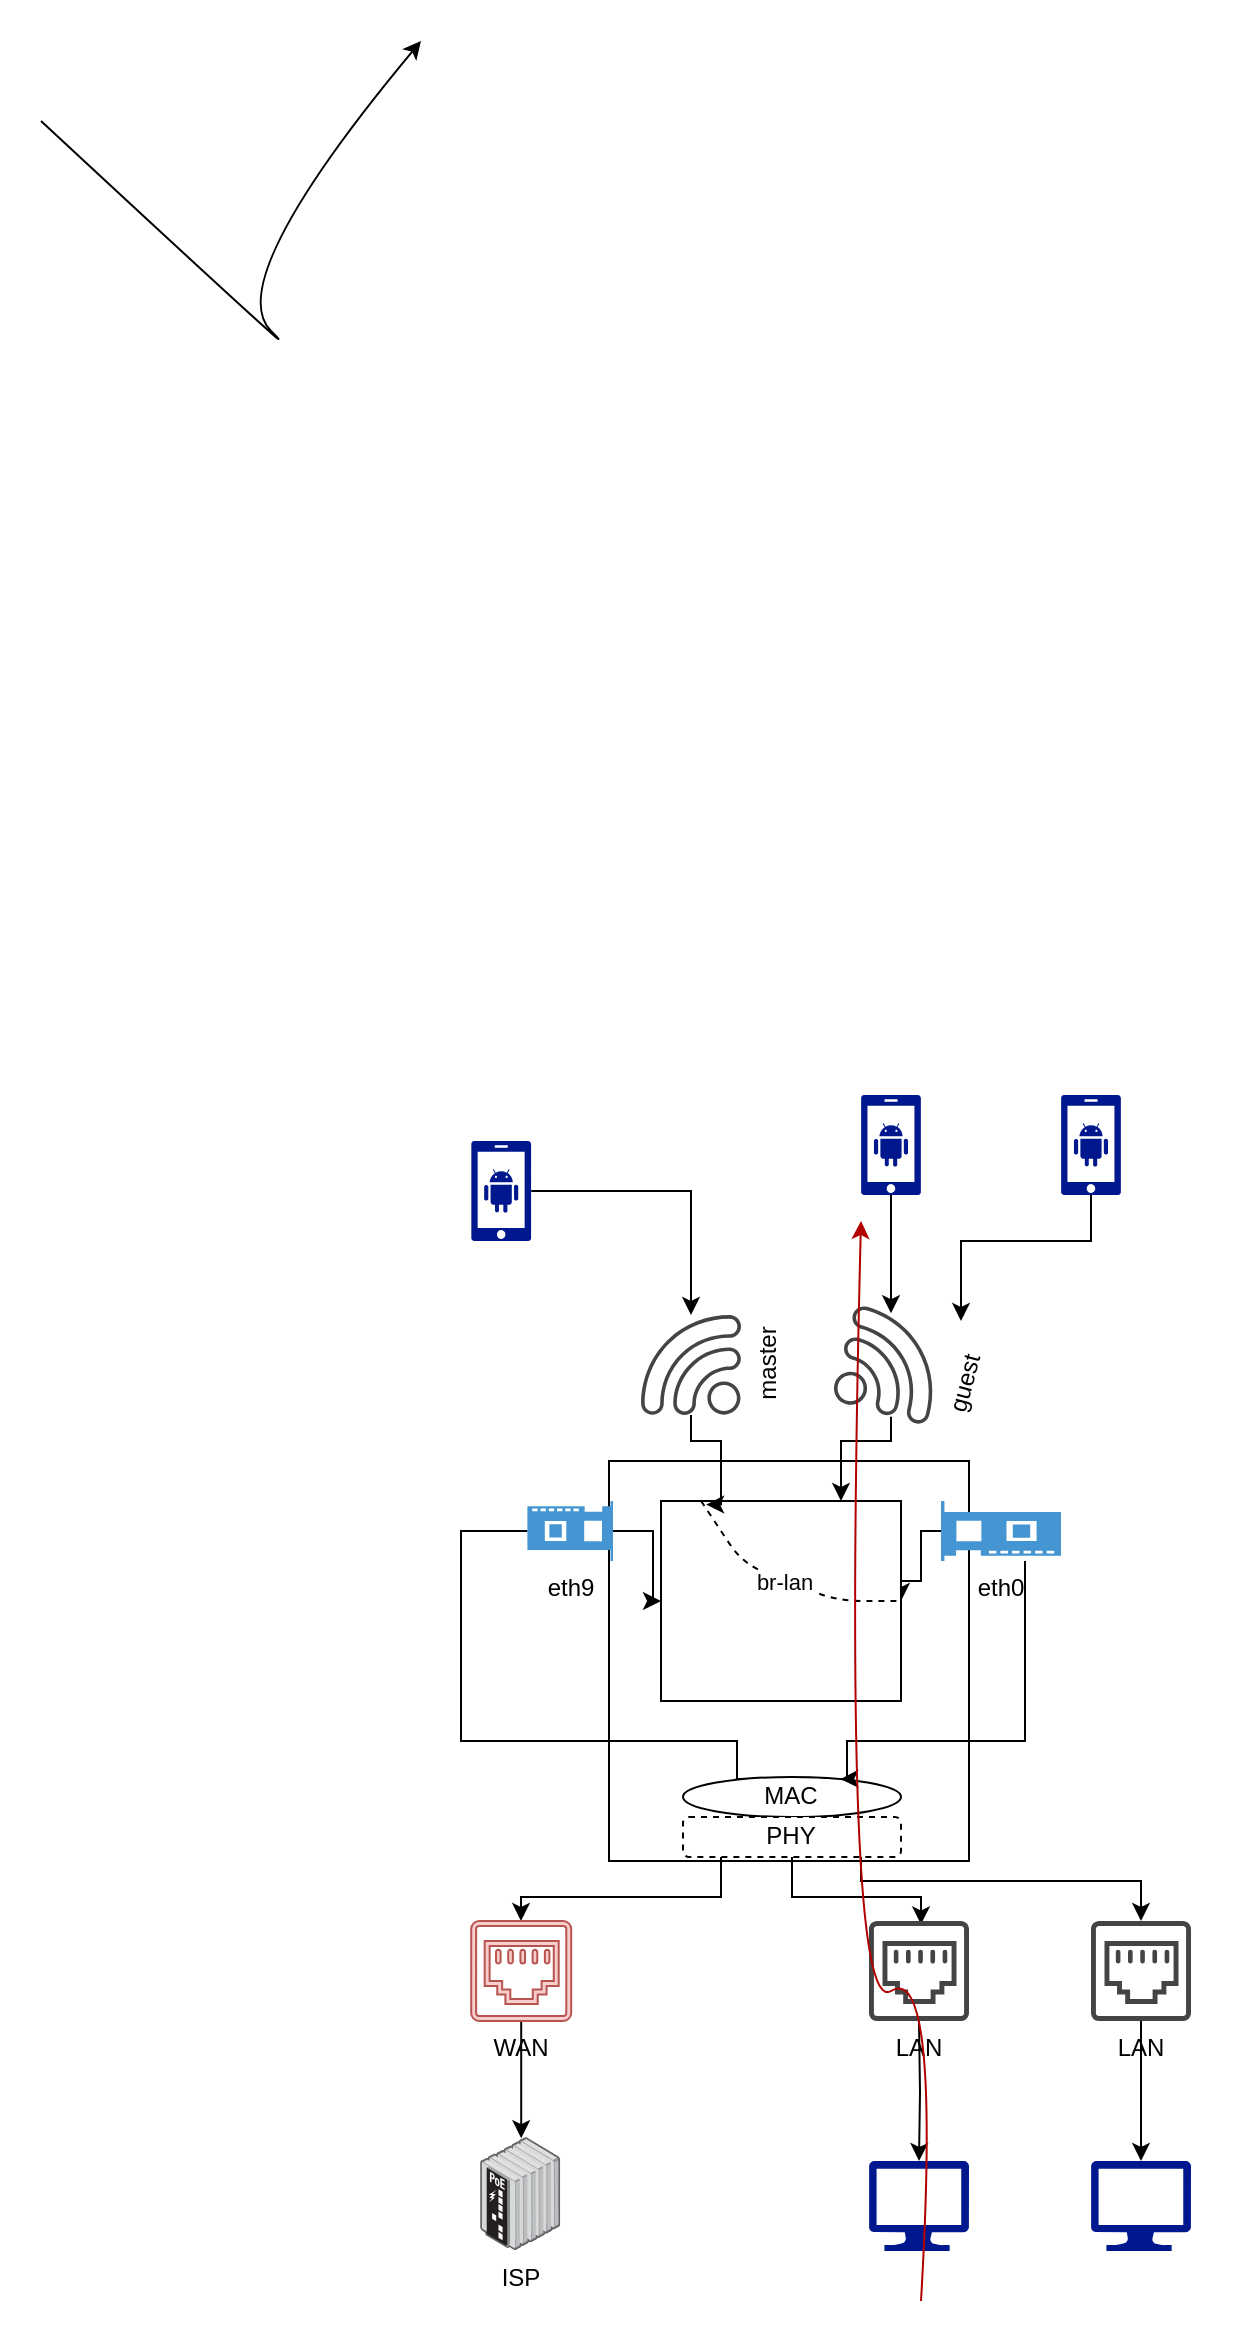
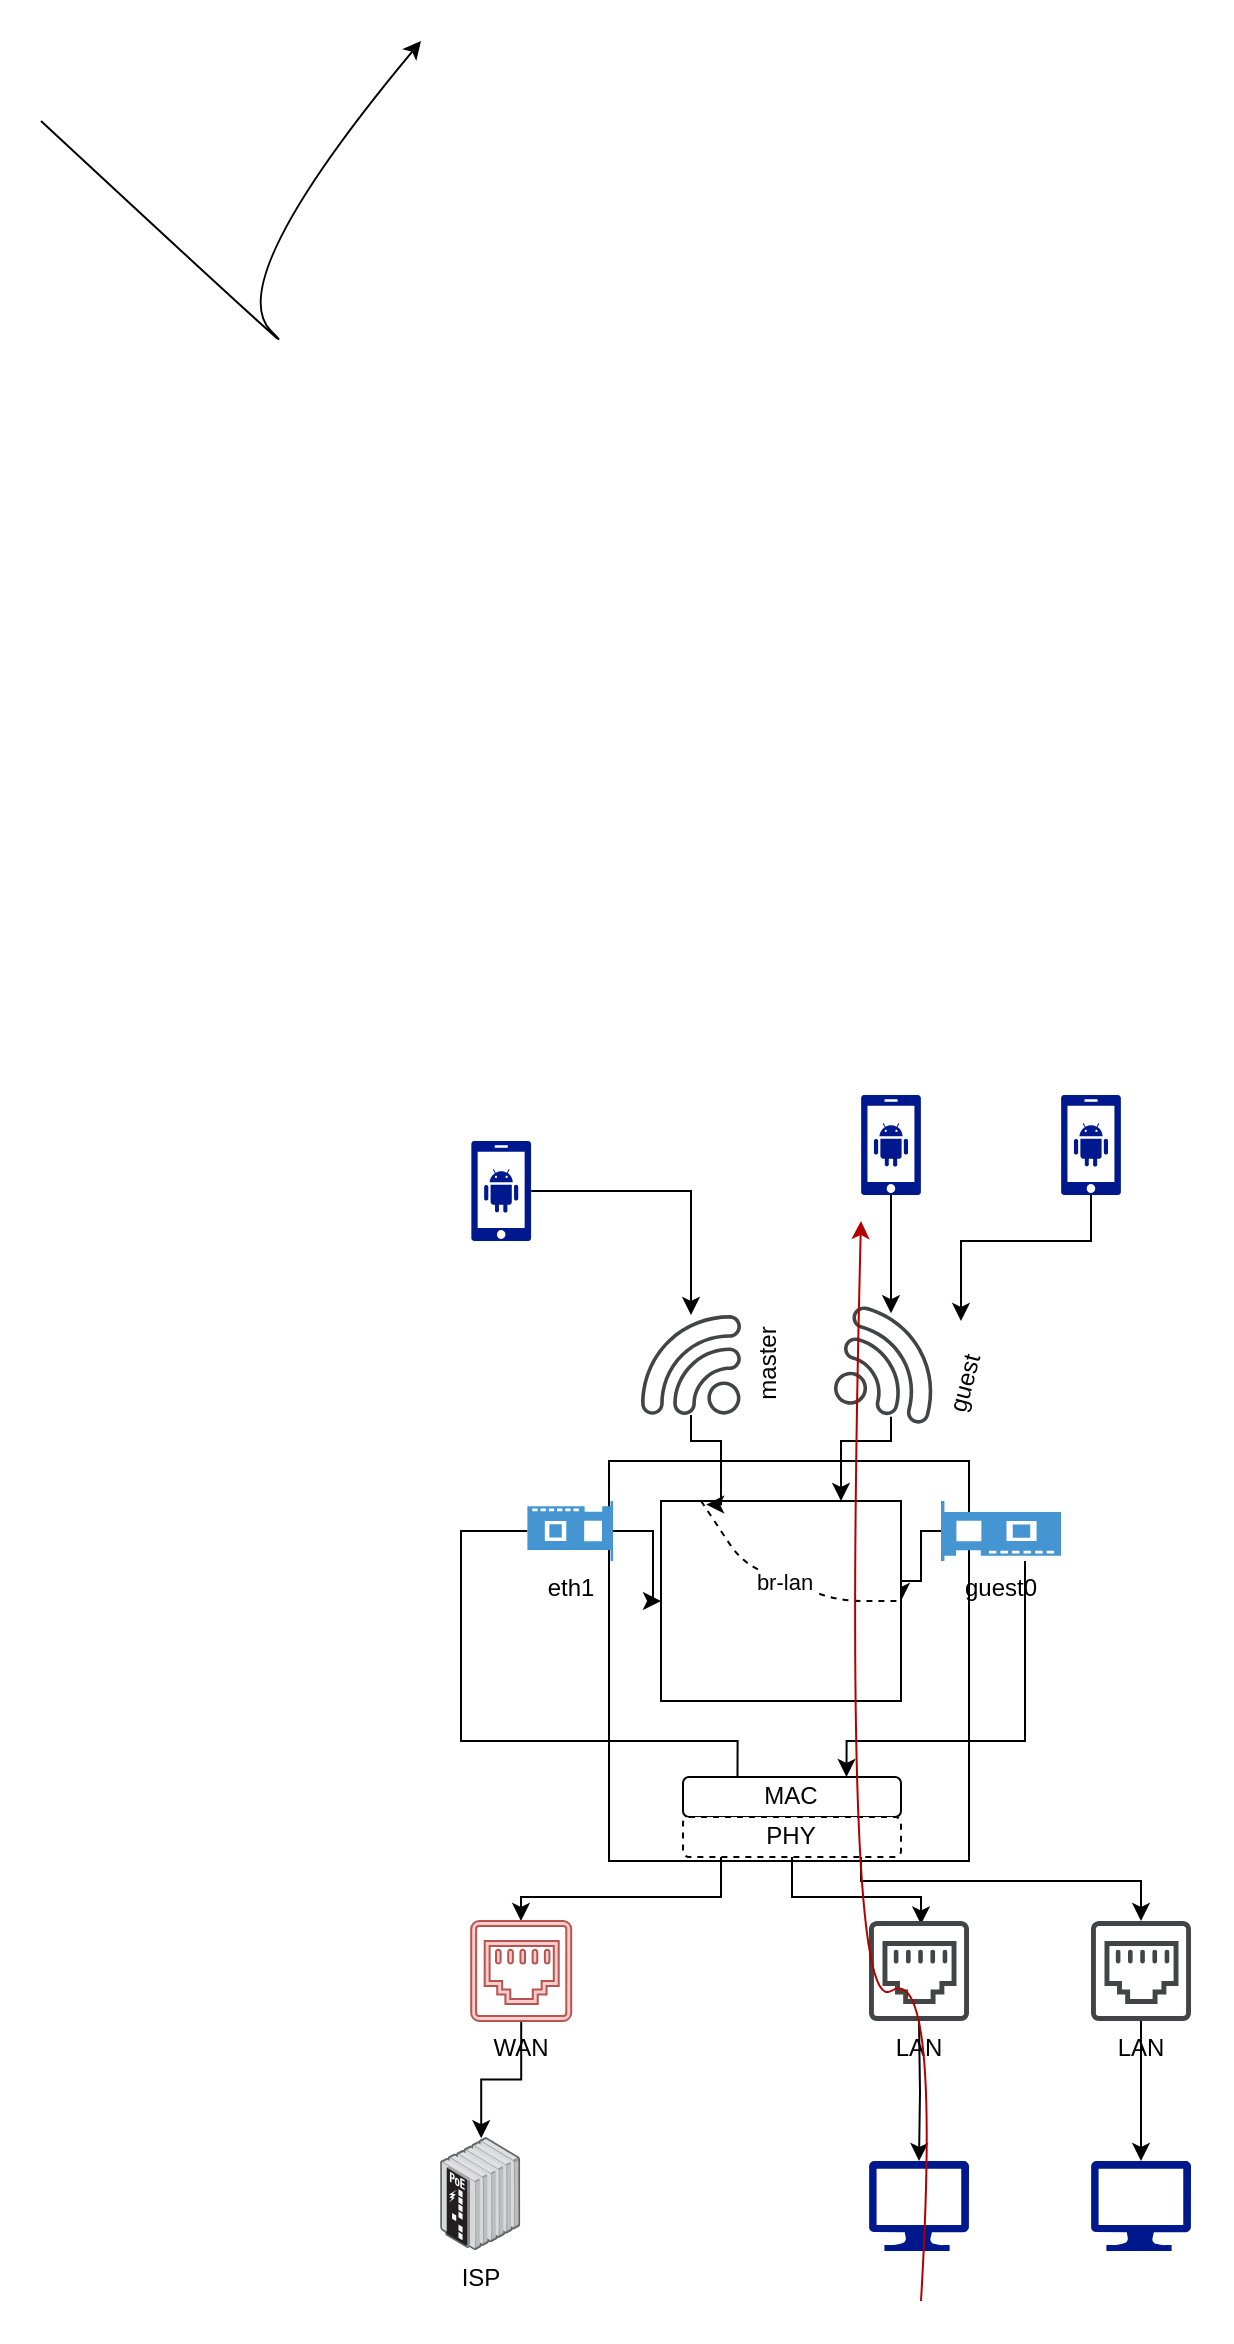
(572, 1589) -> (572, 1589)
(1002, 1589) -> (1002, 1589)
(792, 1797) -> (792, 1797)
(521, 2195) -> (481, 2195)
